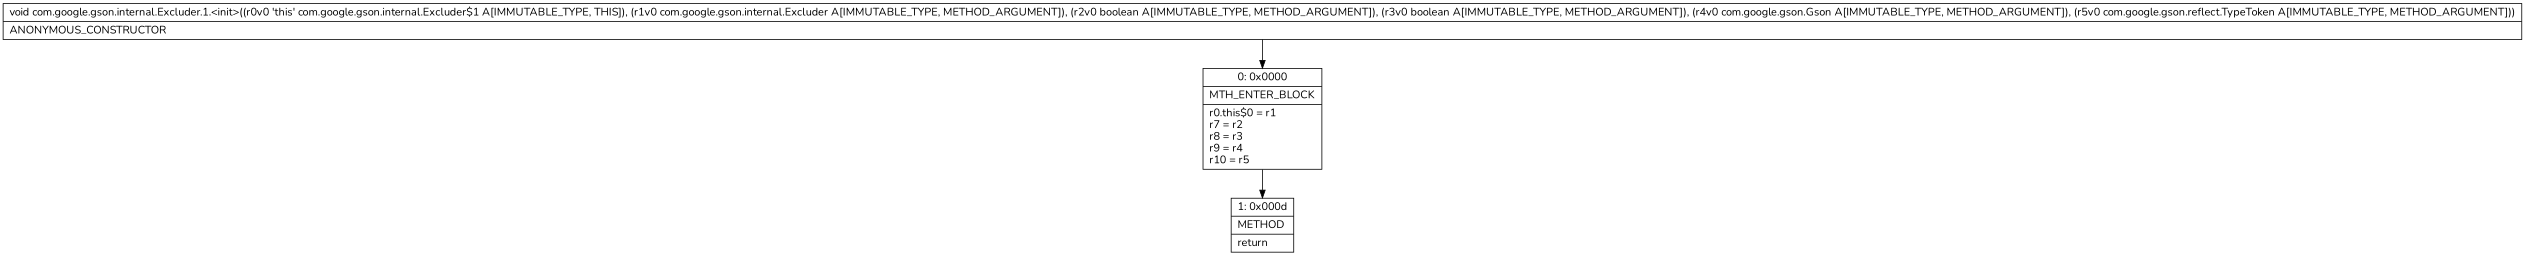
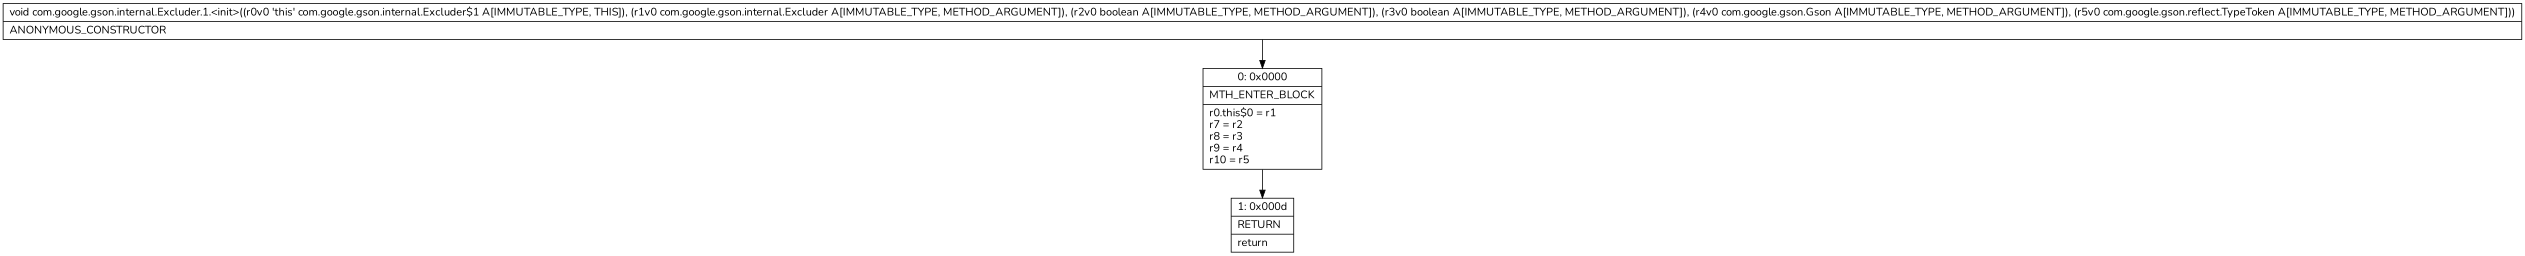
(1261, 225) -> (1259, 225)
